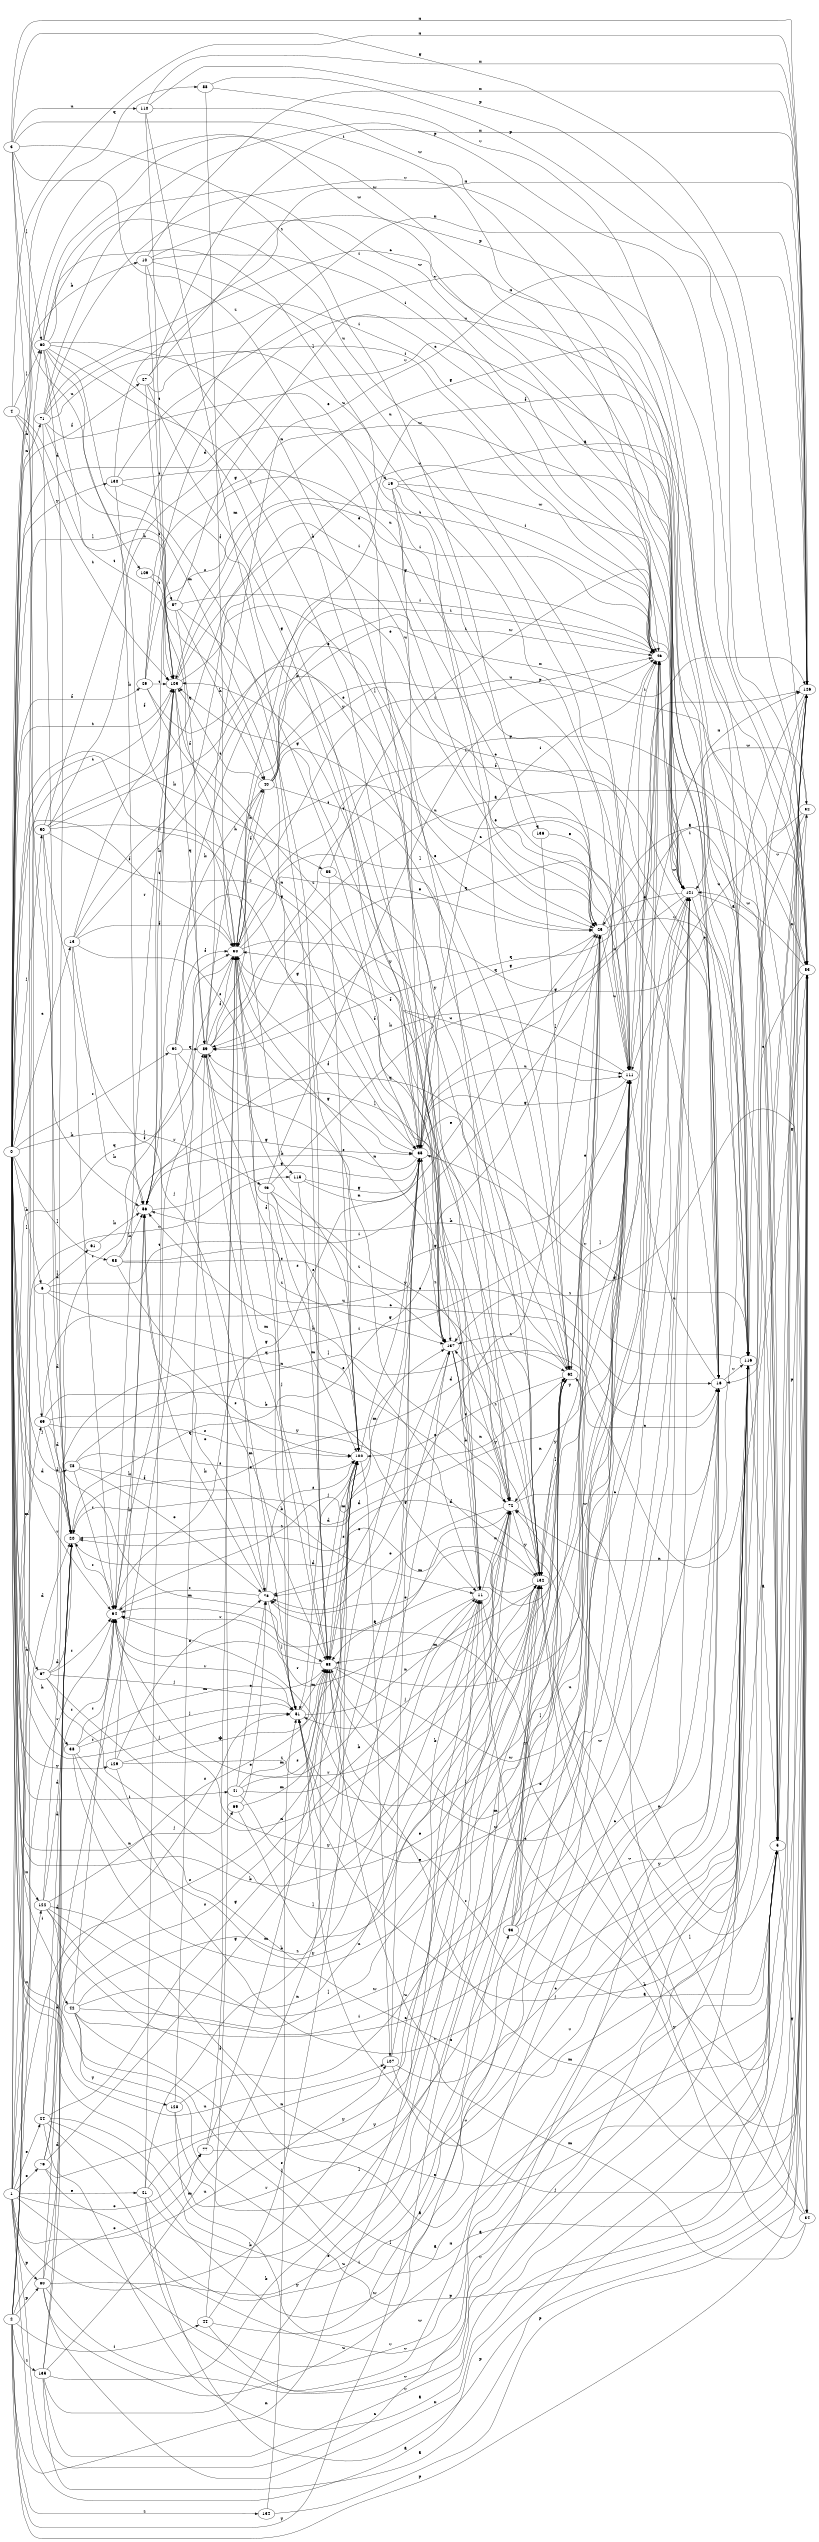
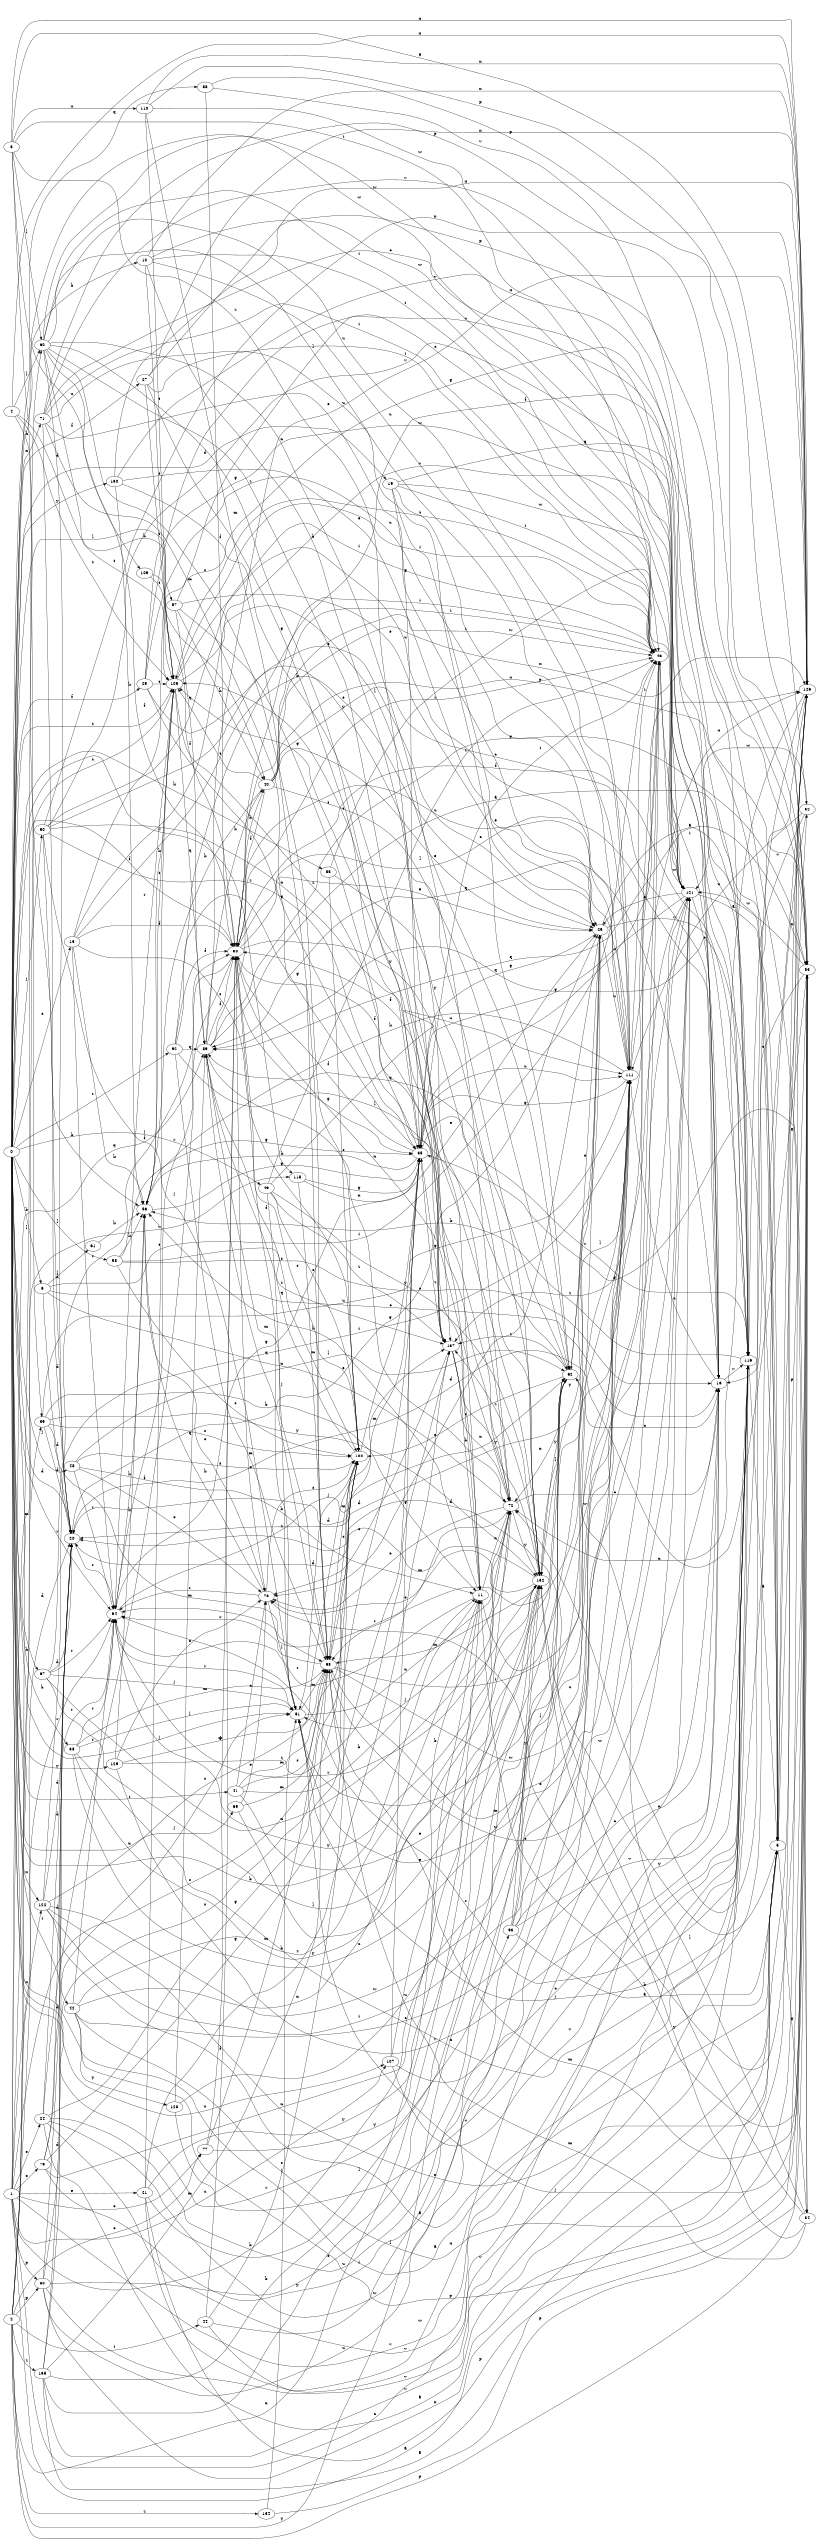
(541, 834) -> none
(378, 1757) -> (264, 1239)
(452, 1854) -> none
(505, 2218) -> none
